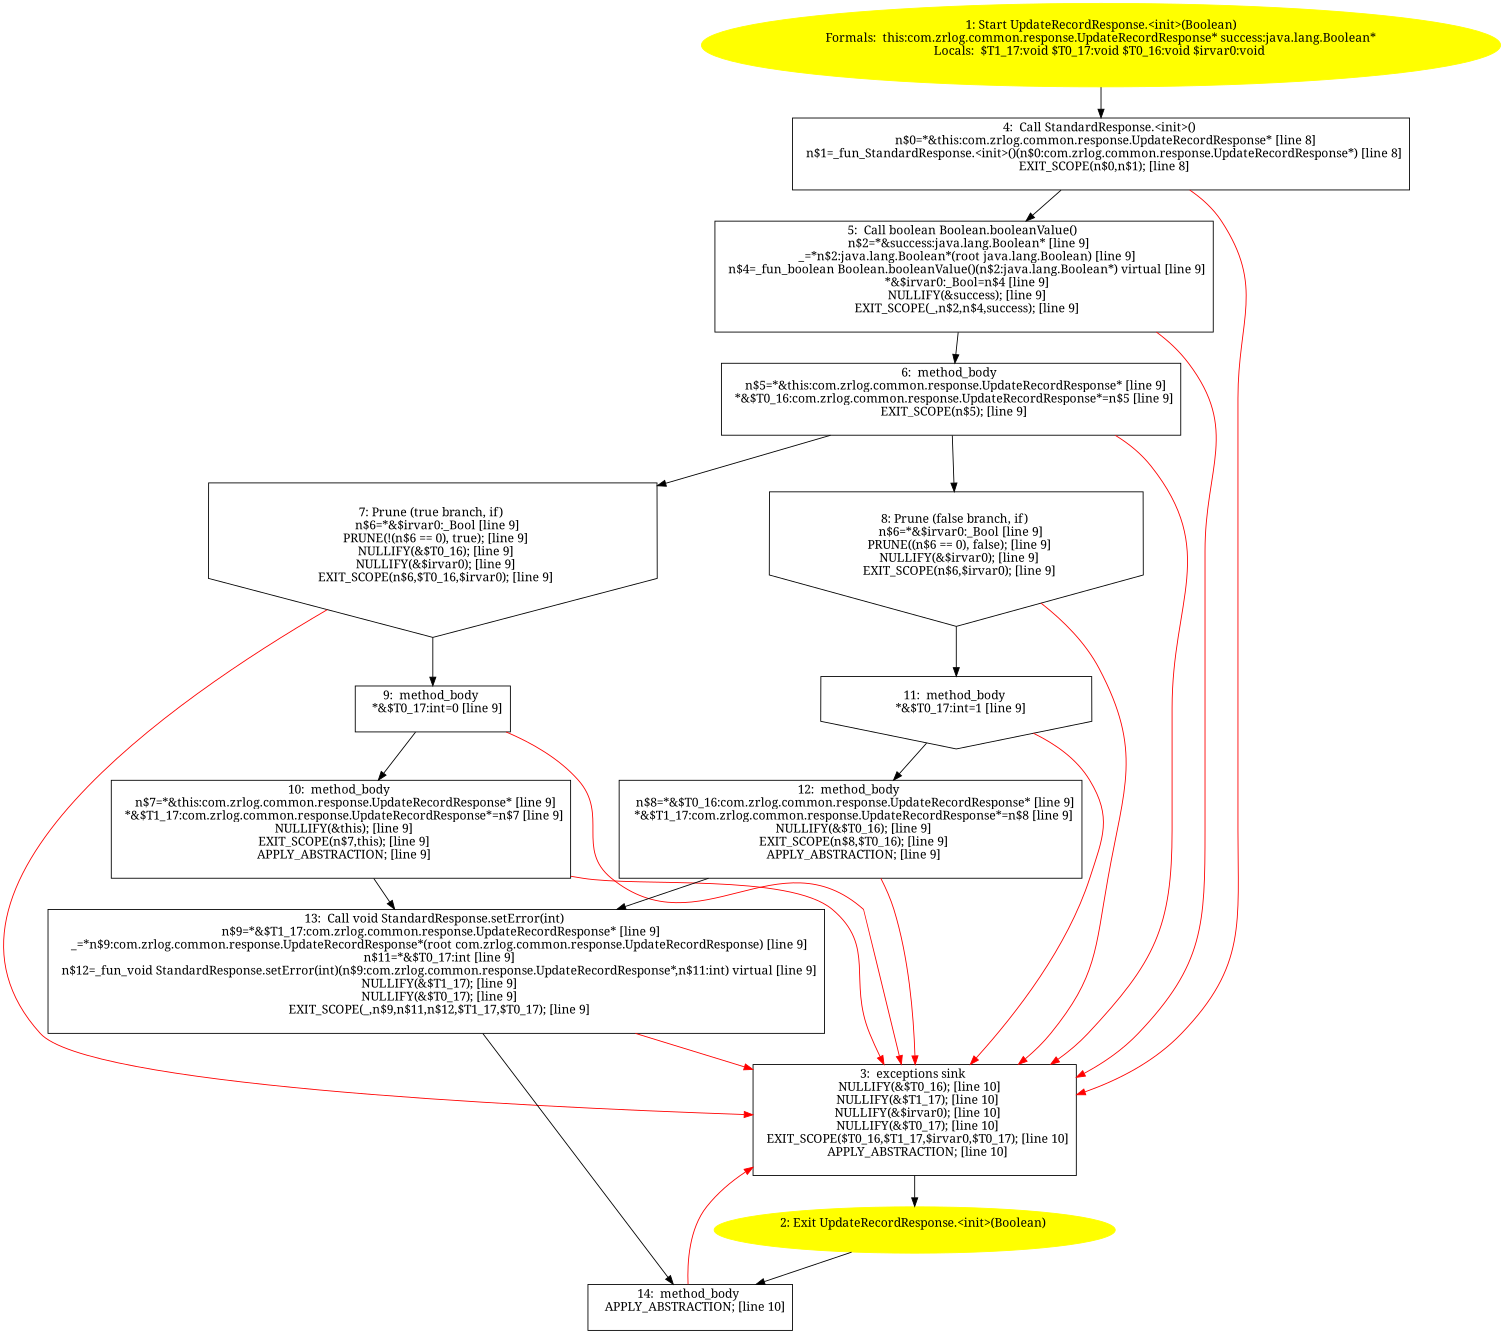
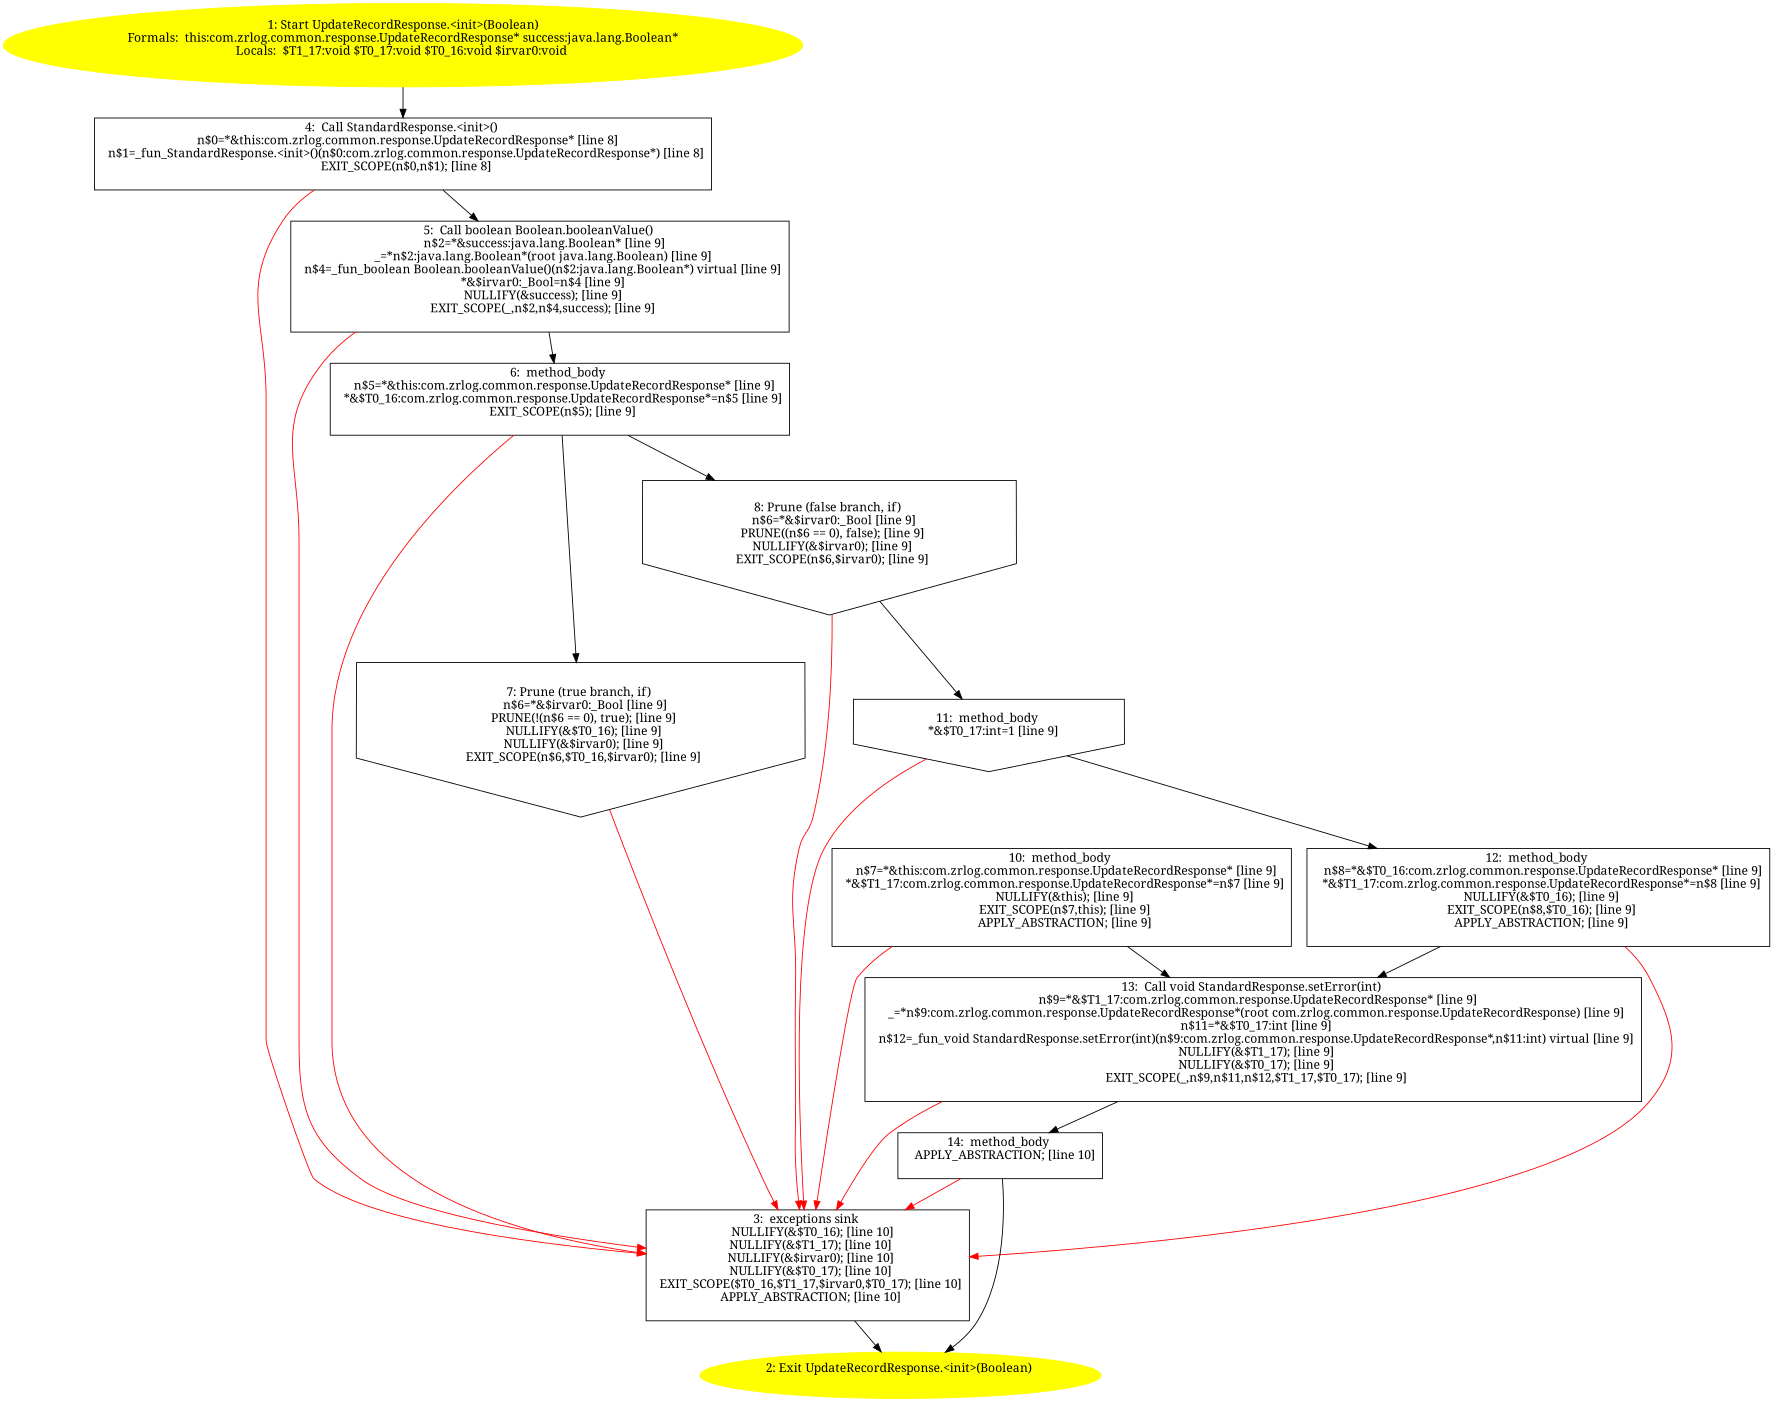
(433, 709) -> none
(808, 1267) -> (997, 1270)
